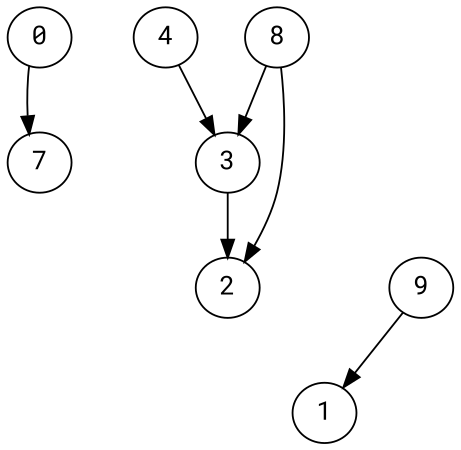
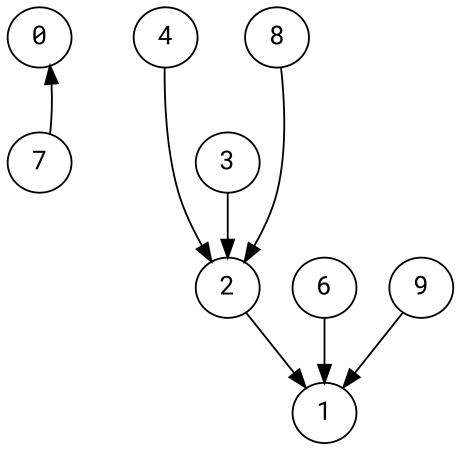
(27, 91) -> (52, 109)
(192, 92) -> (171, 159)
(256, 92) -> none
none -> (325, 288)
none -> (270, 343)
